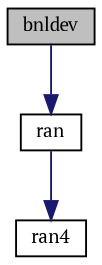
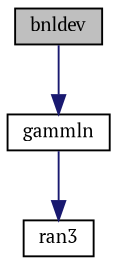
(51, 132) -> (59, 132)
(51, 238) -> (59, 238)
